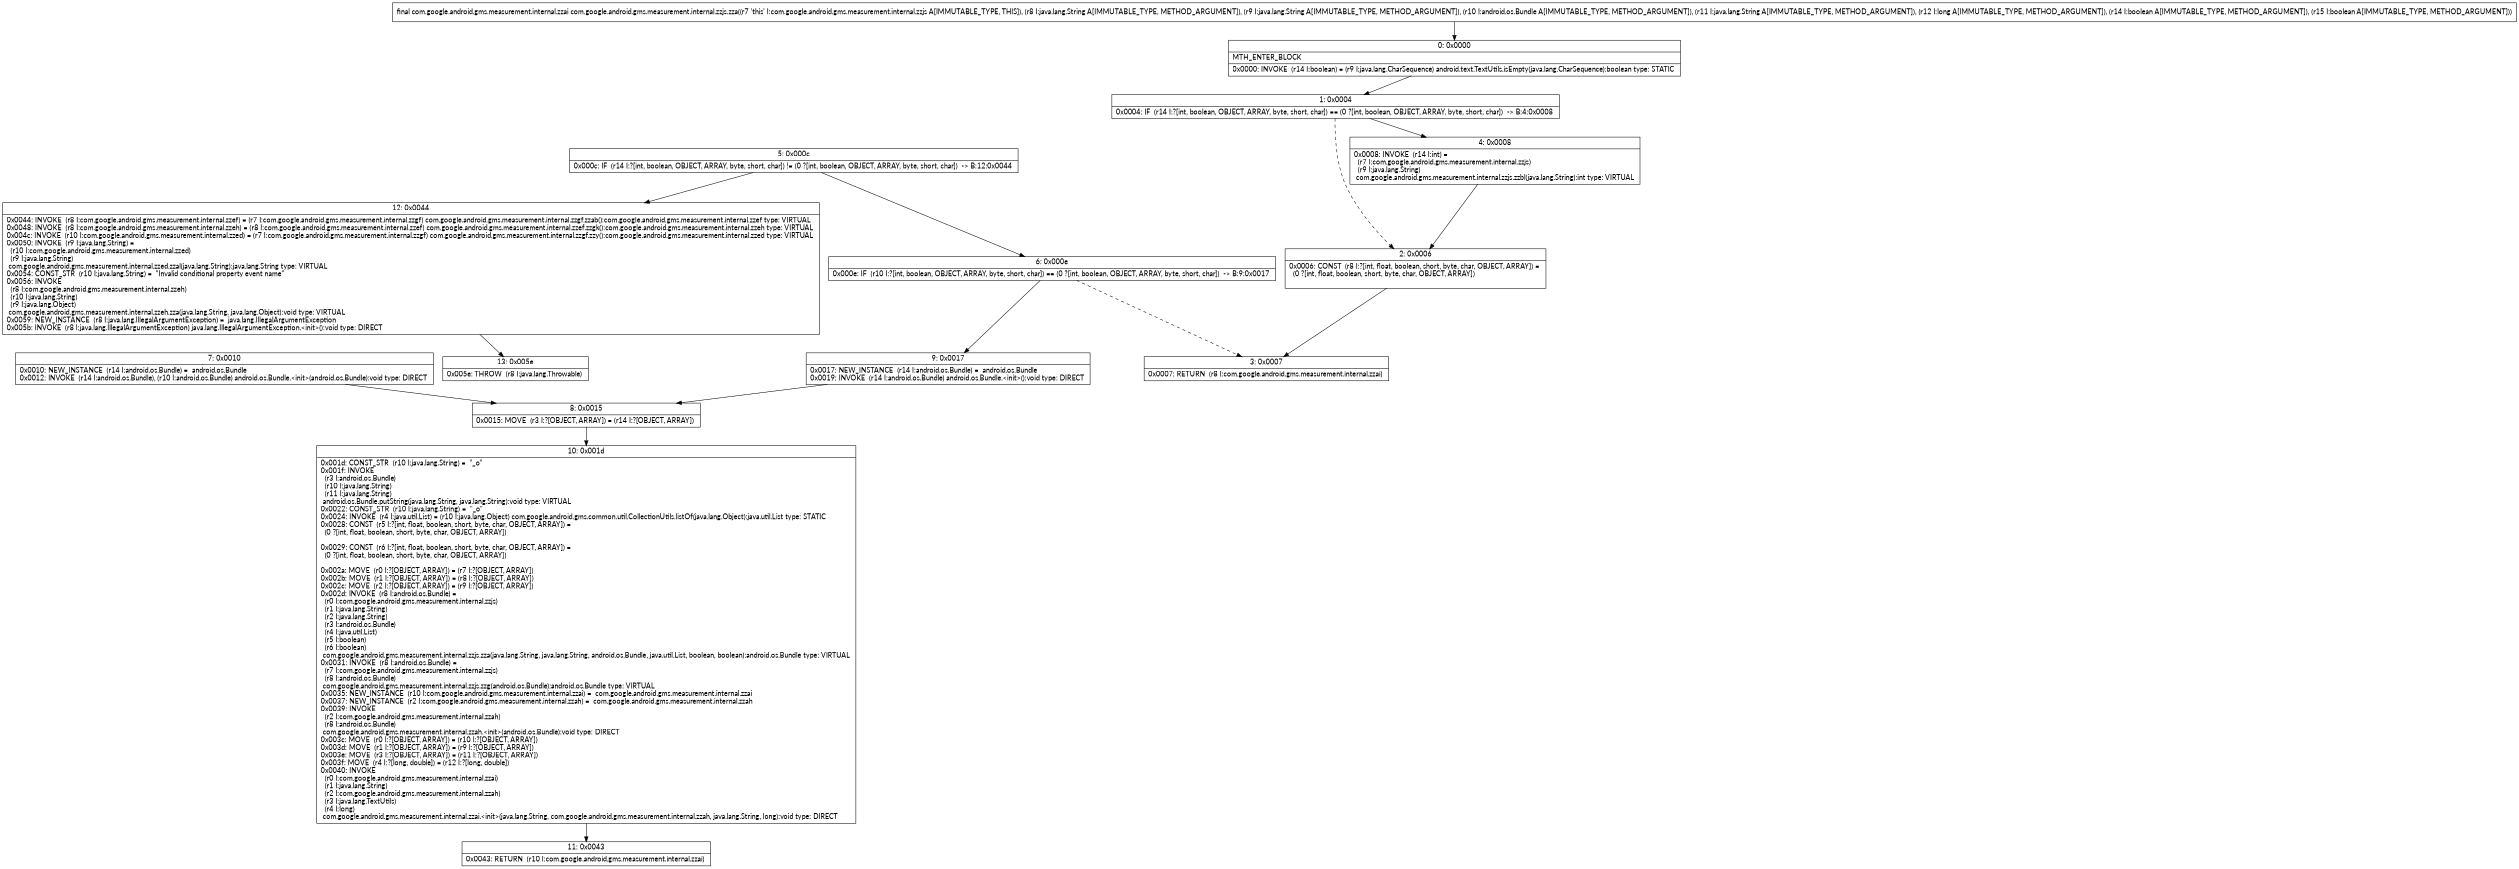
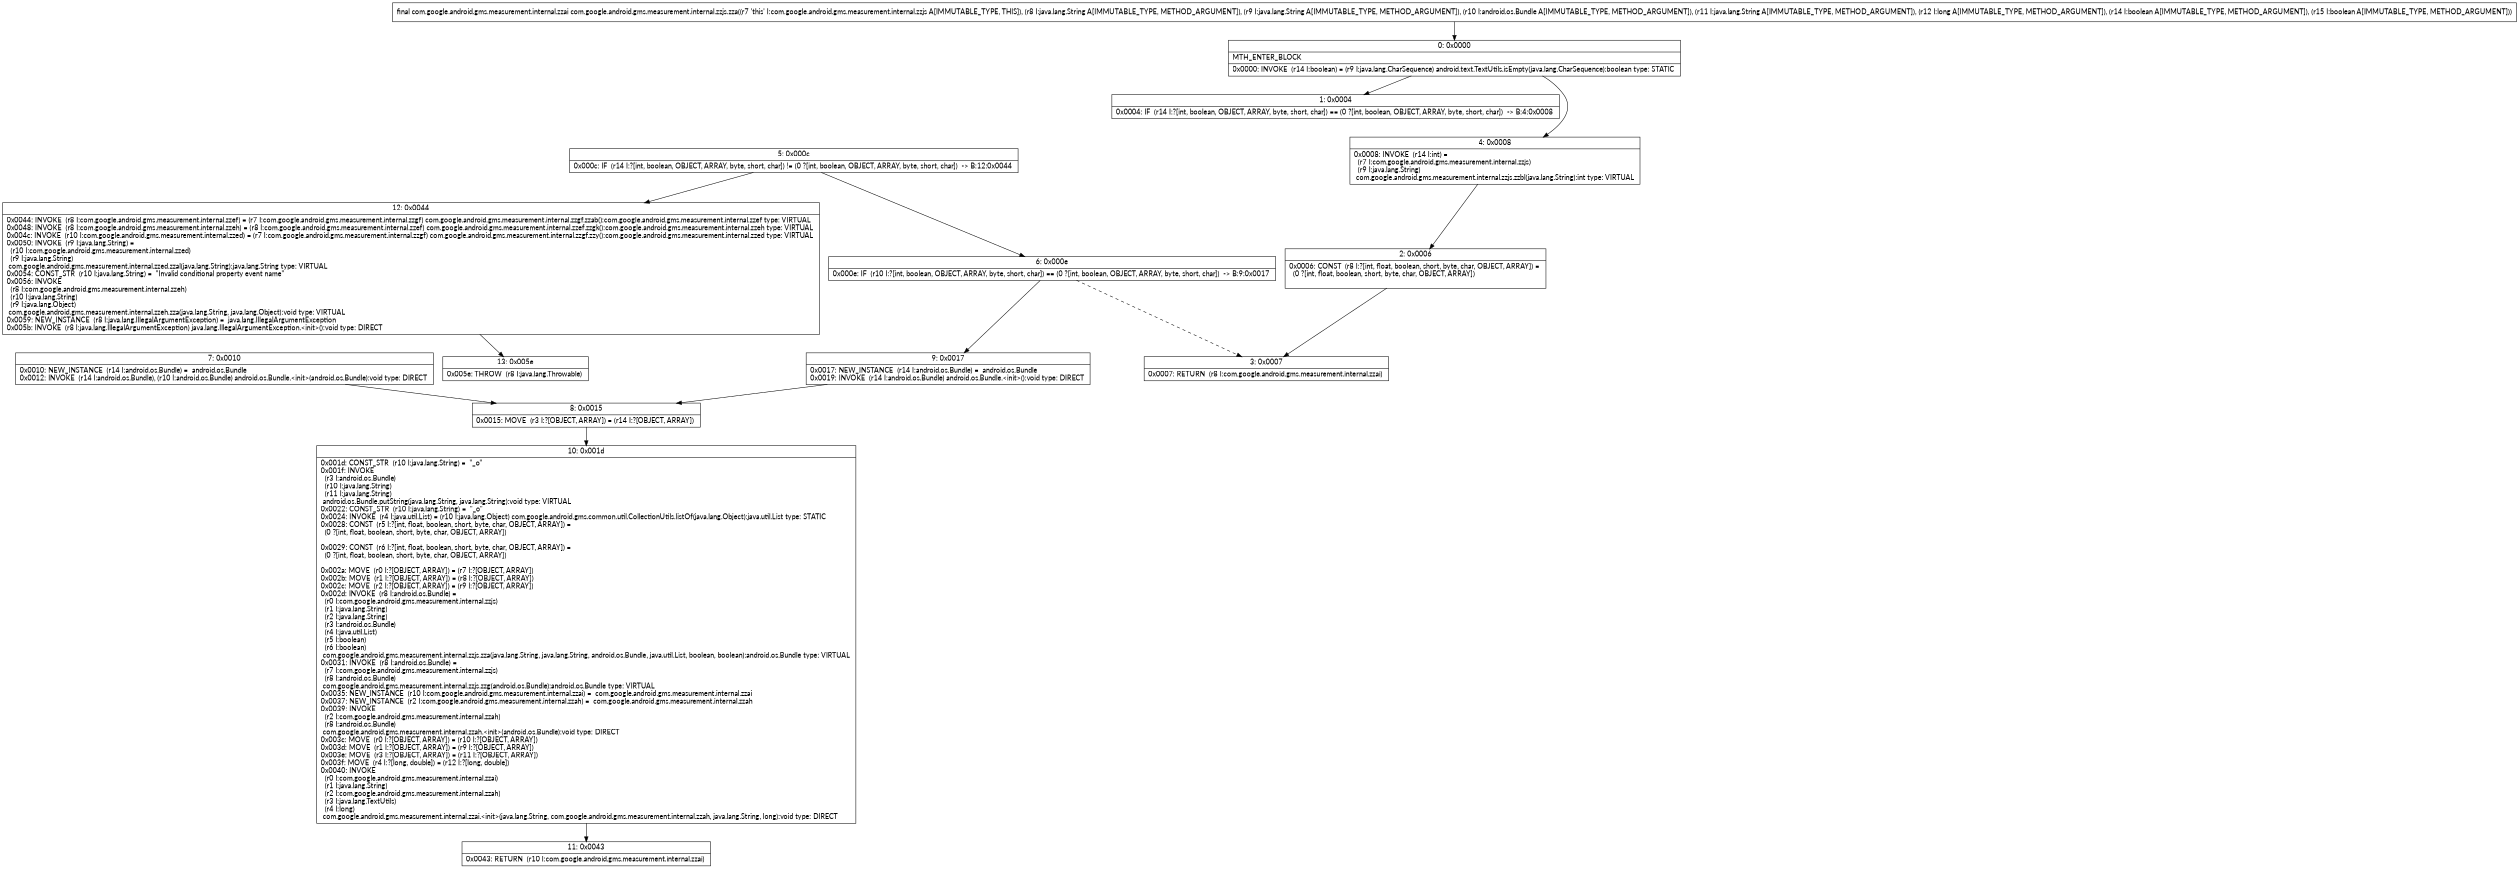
(1395, 127) -> (1567, 104)
(1347, 188) -> none
